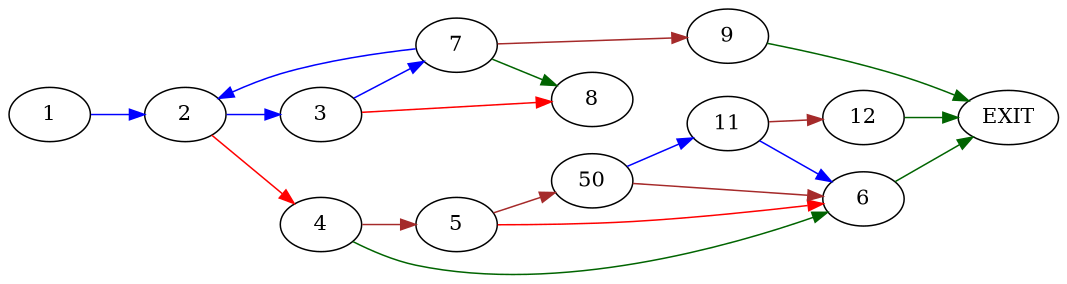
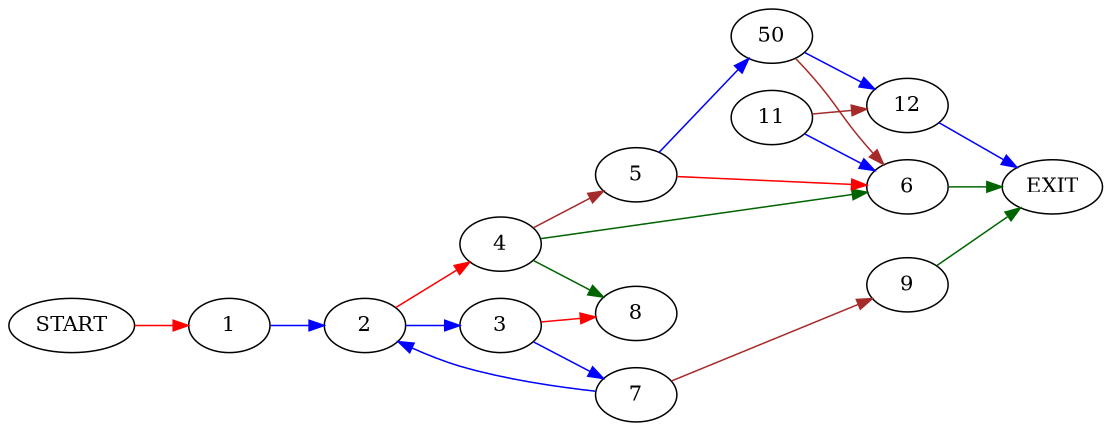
(517, 69) -> (562, 275)
(924, 118) -> (971, 141)
(653, 155) -> (833, 67)
(517, 205) -> (699, 111)
none -> (72, 326)
